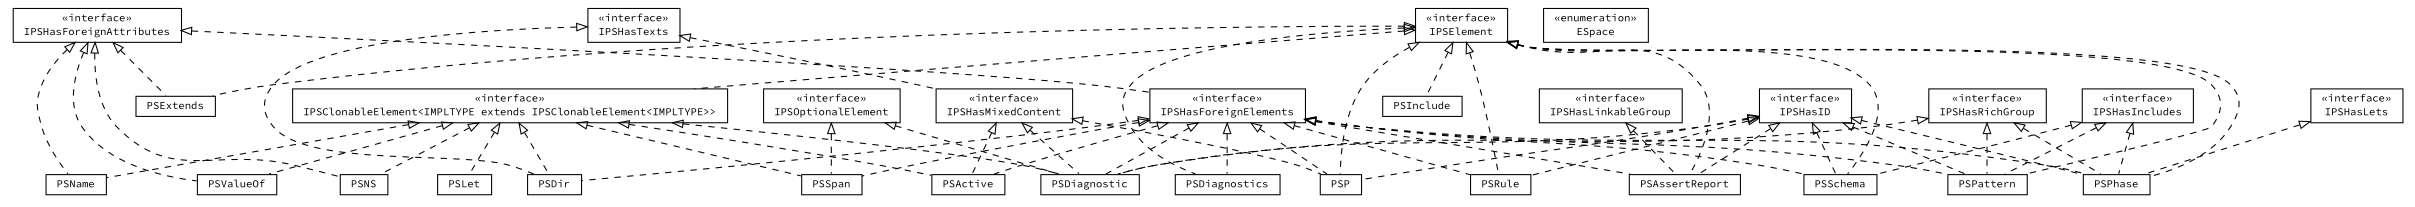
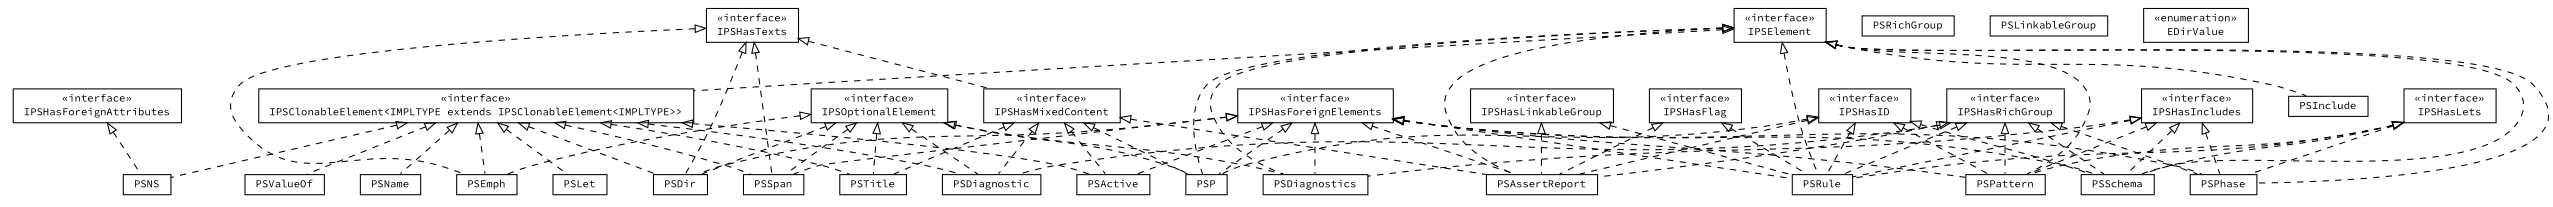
(1595, 25) -> none
none -> (1908, 25)
none -> (2048, 25)
none -> (2196, 25)
(671, 56) -> none
(175, 106) -> none
none -> (1695, 106)
(38, 111) -> none
none -> (764, 113)
(1433, 143) -> none
none -> (1074, 144)
(1961, 144) -> none
(100, 146) -> none
none -> (1119, 147)
none -> (2211, 147)
none -> (2267, 147)
none -> (764, 150)
none -> (1701, 150)
none -> (1900, 151)
none -> (1344, 152)
none -> (2071, 152)
(1143, 153) -> none
none -> (1768, 155)
none -> (1577, 157)
none -> (1943, 159)
none -> (1987, 161)
none -> (486, 184)
none -> (873, 184)
